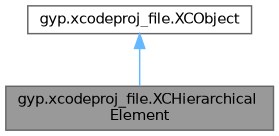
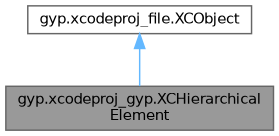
(140, 108) -> (140, 108)
